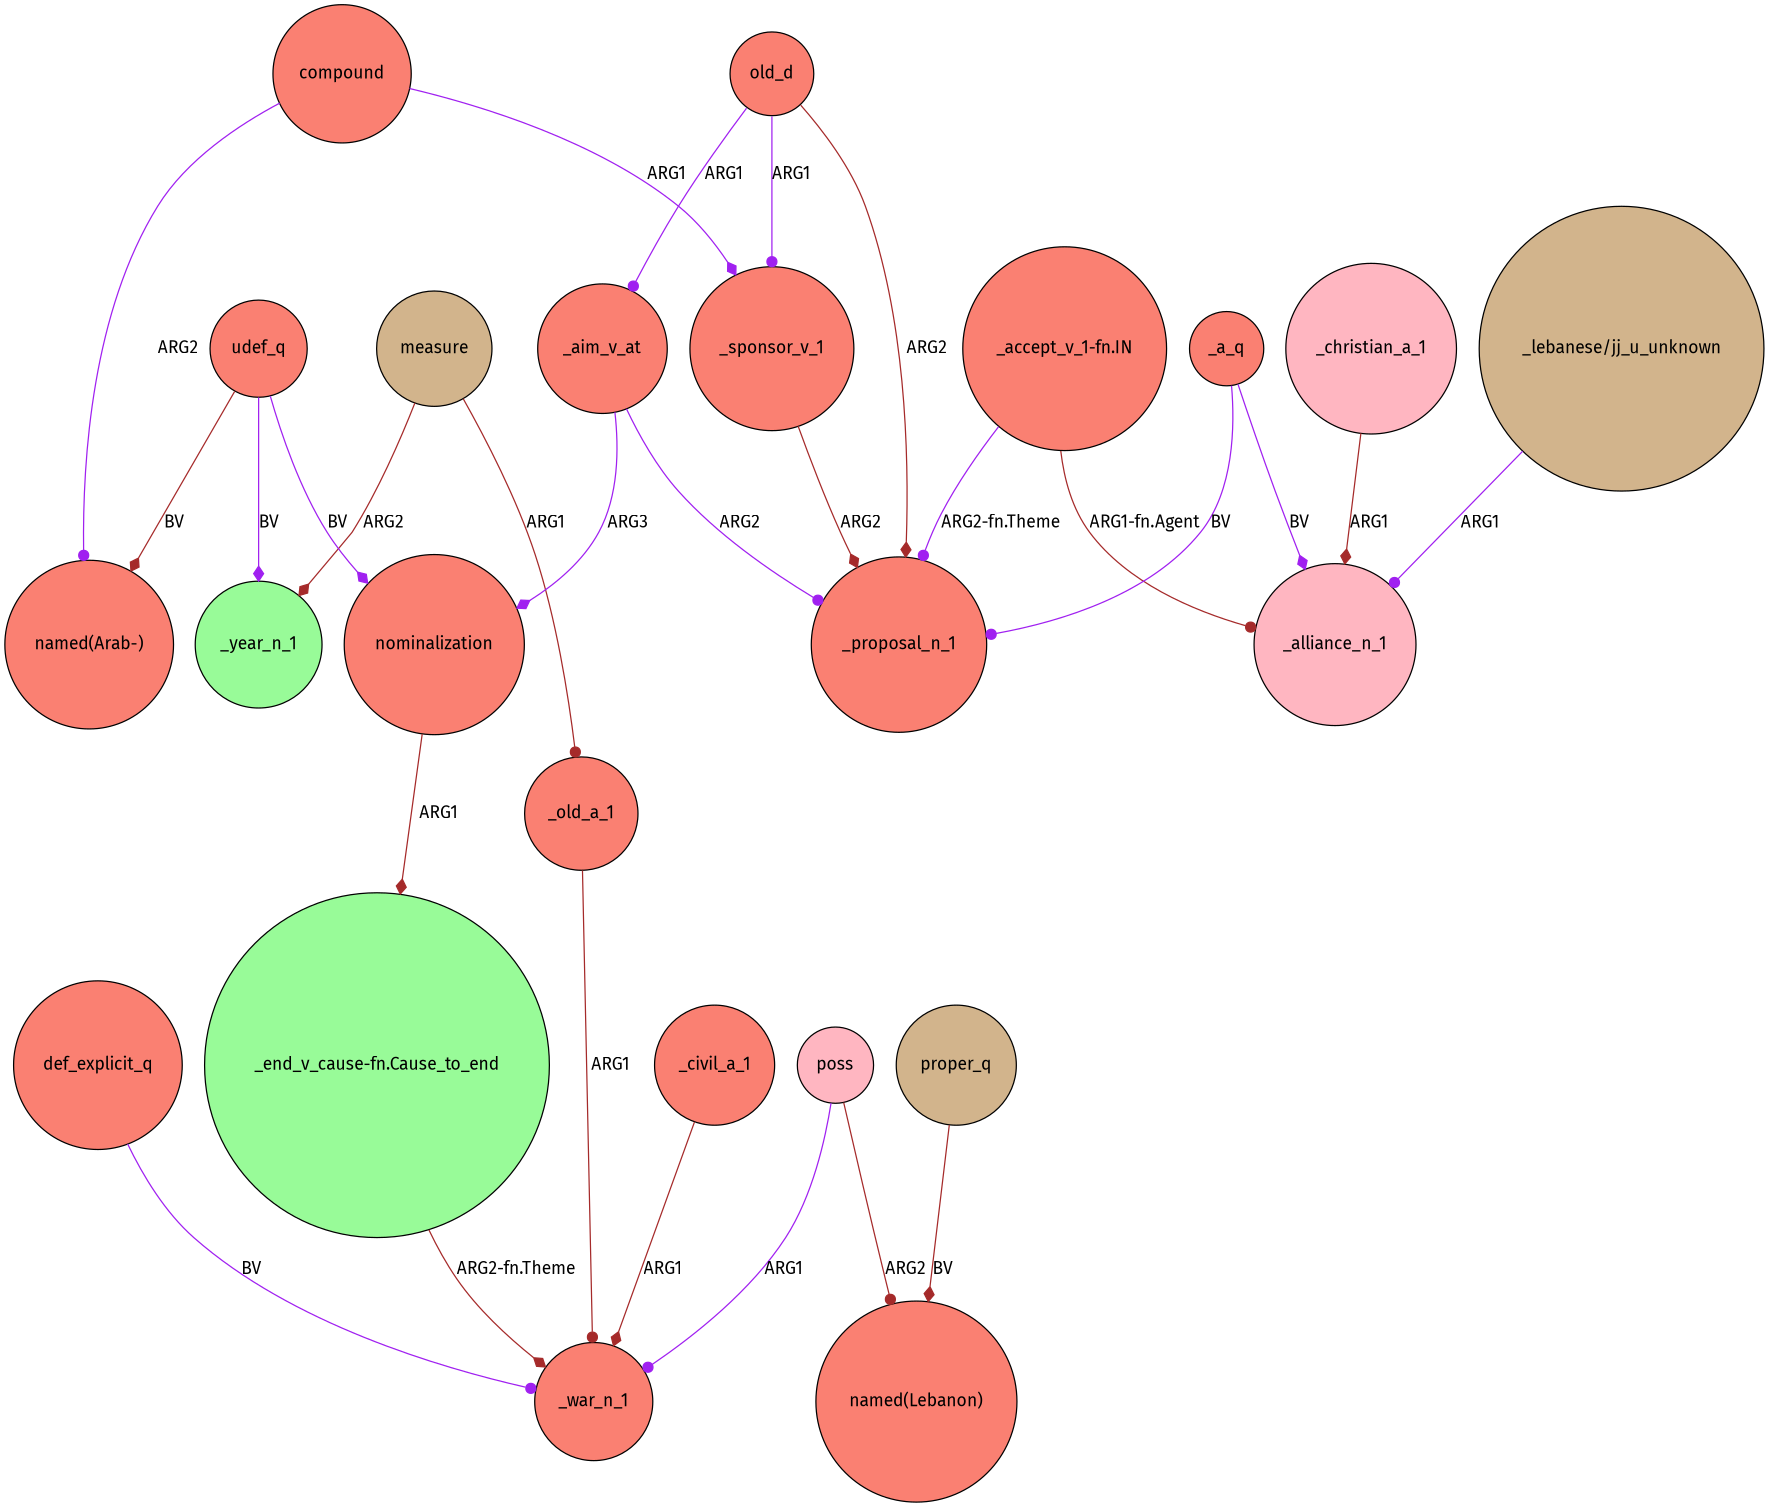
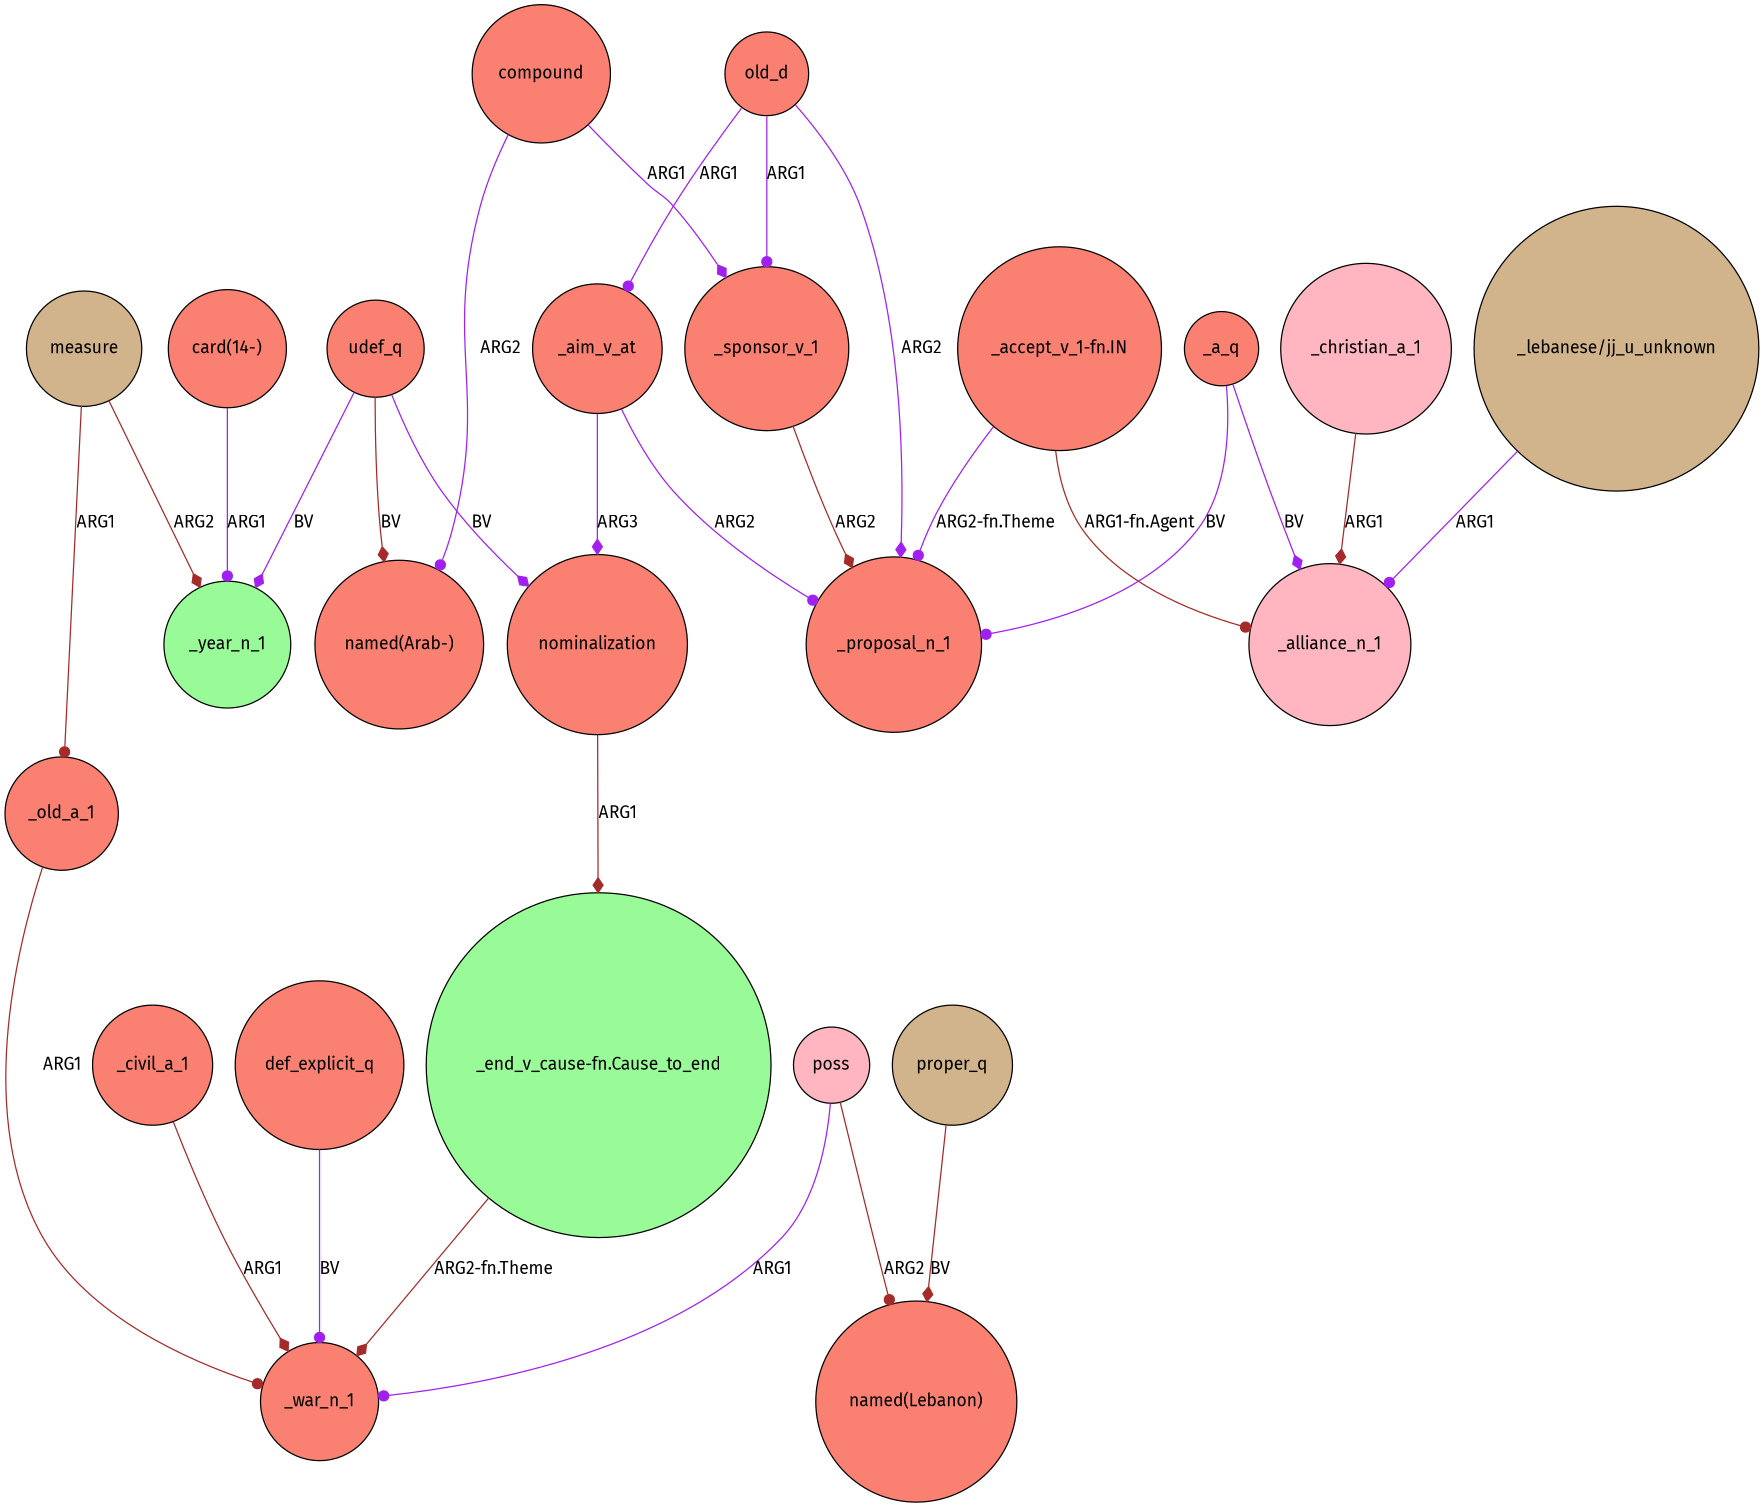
(892, 312) -> (887, 312)
none -> (227, 349)
